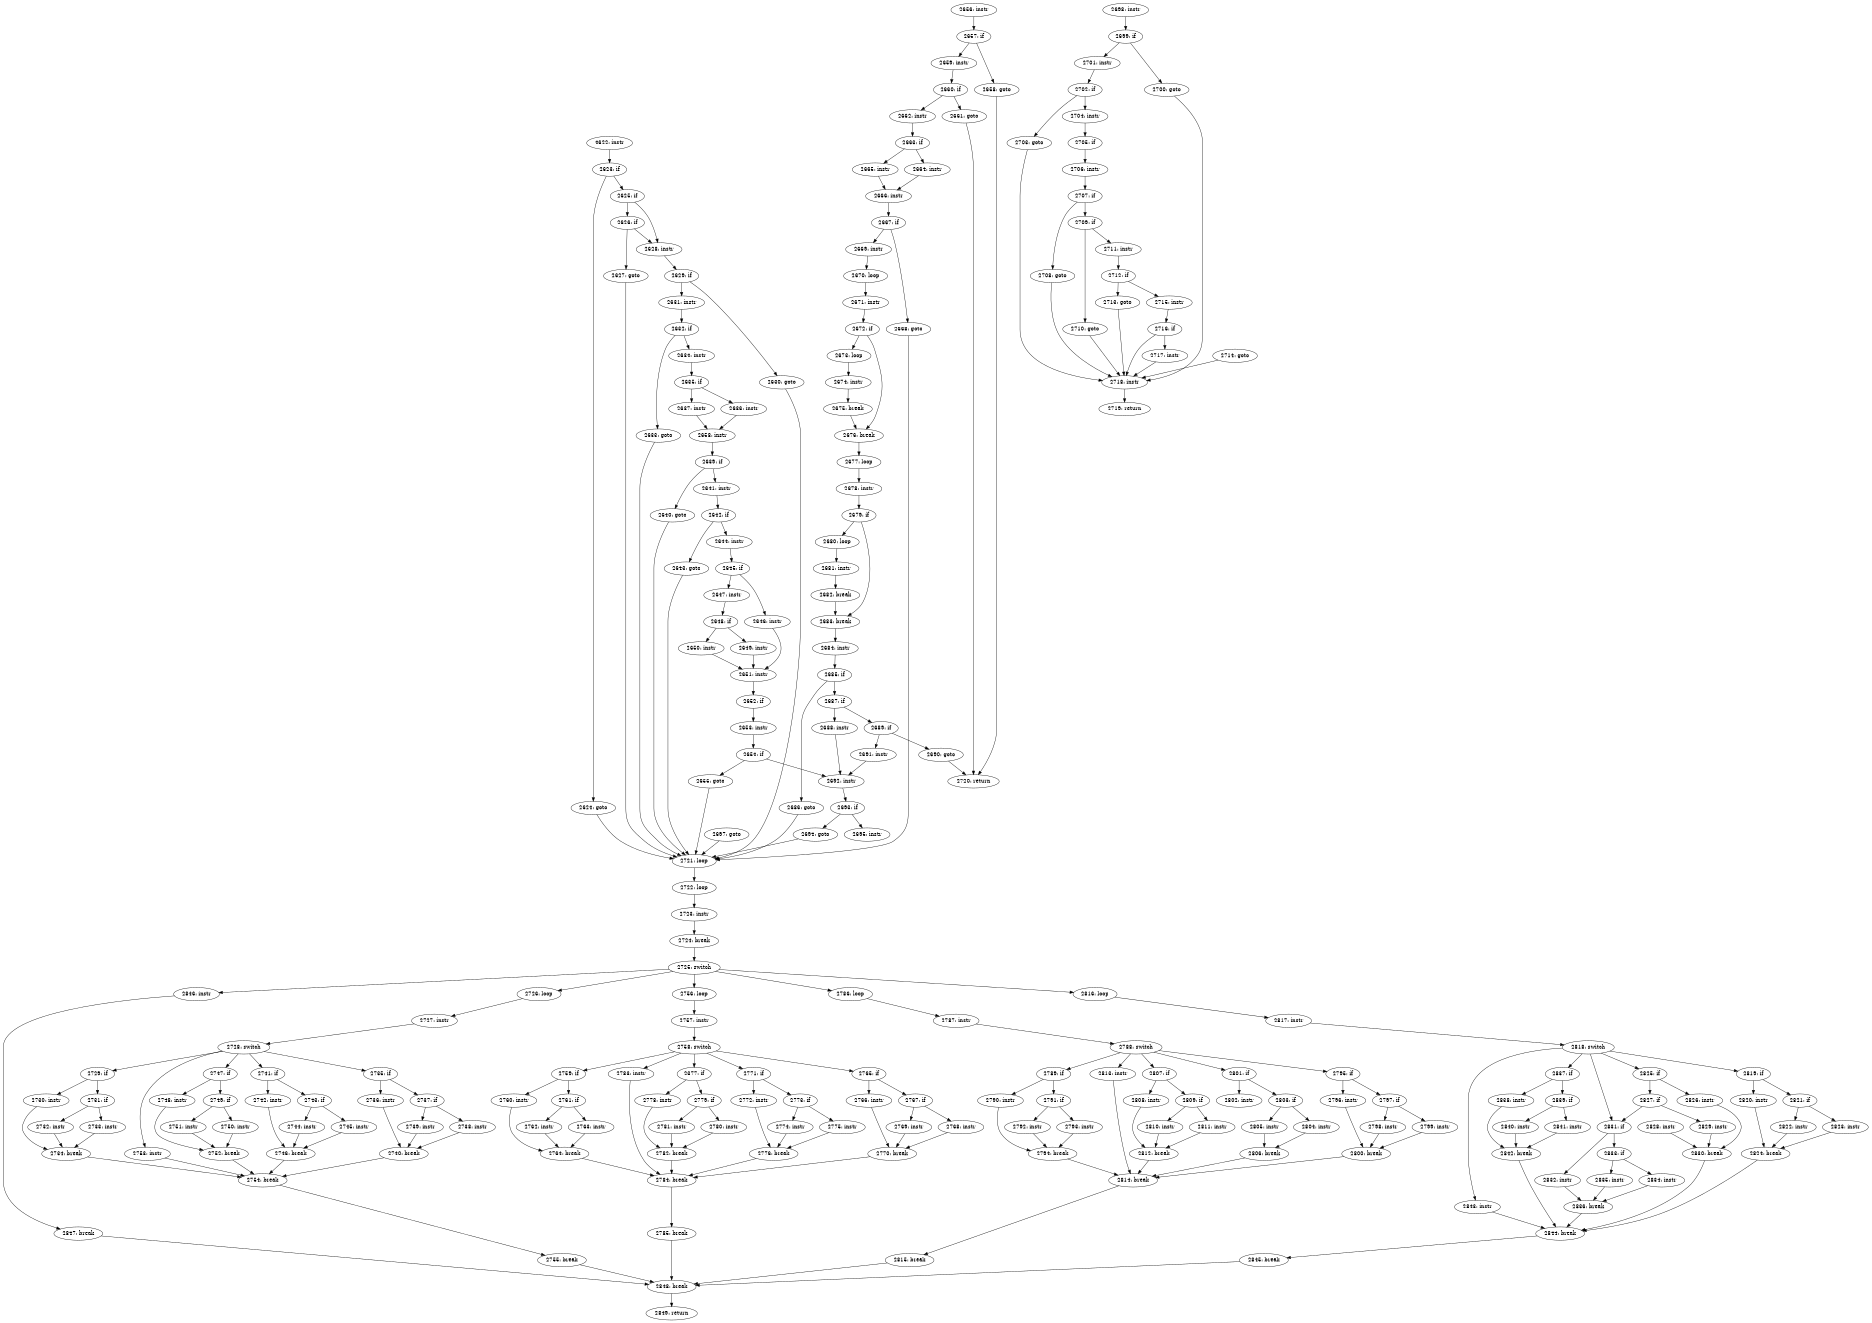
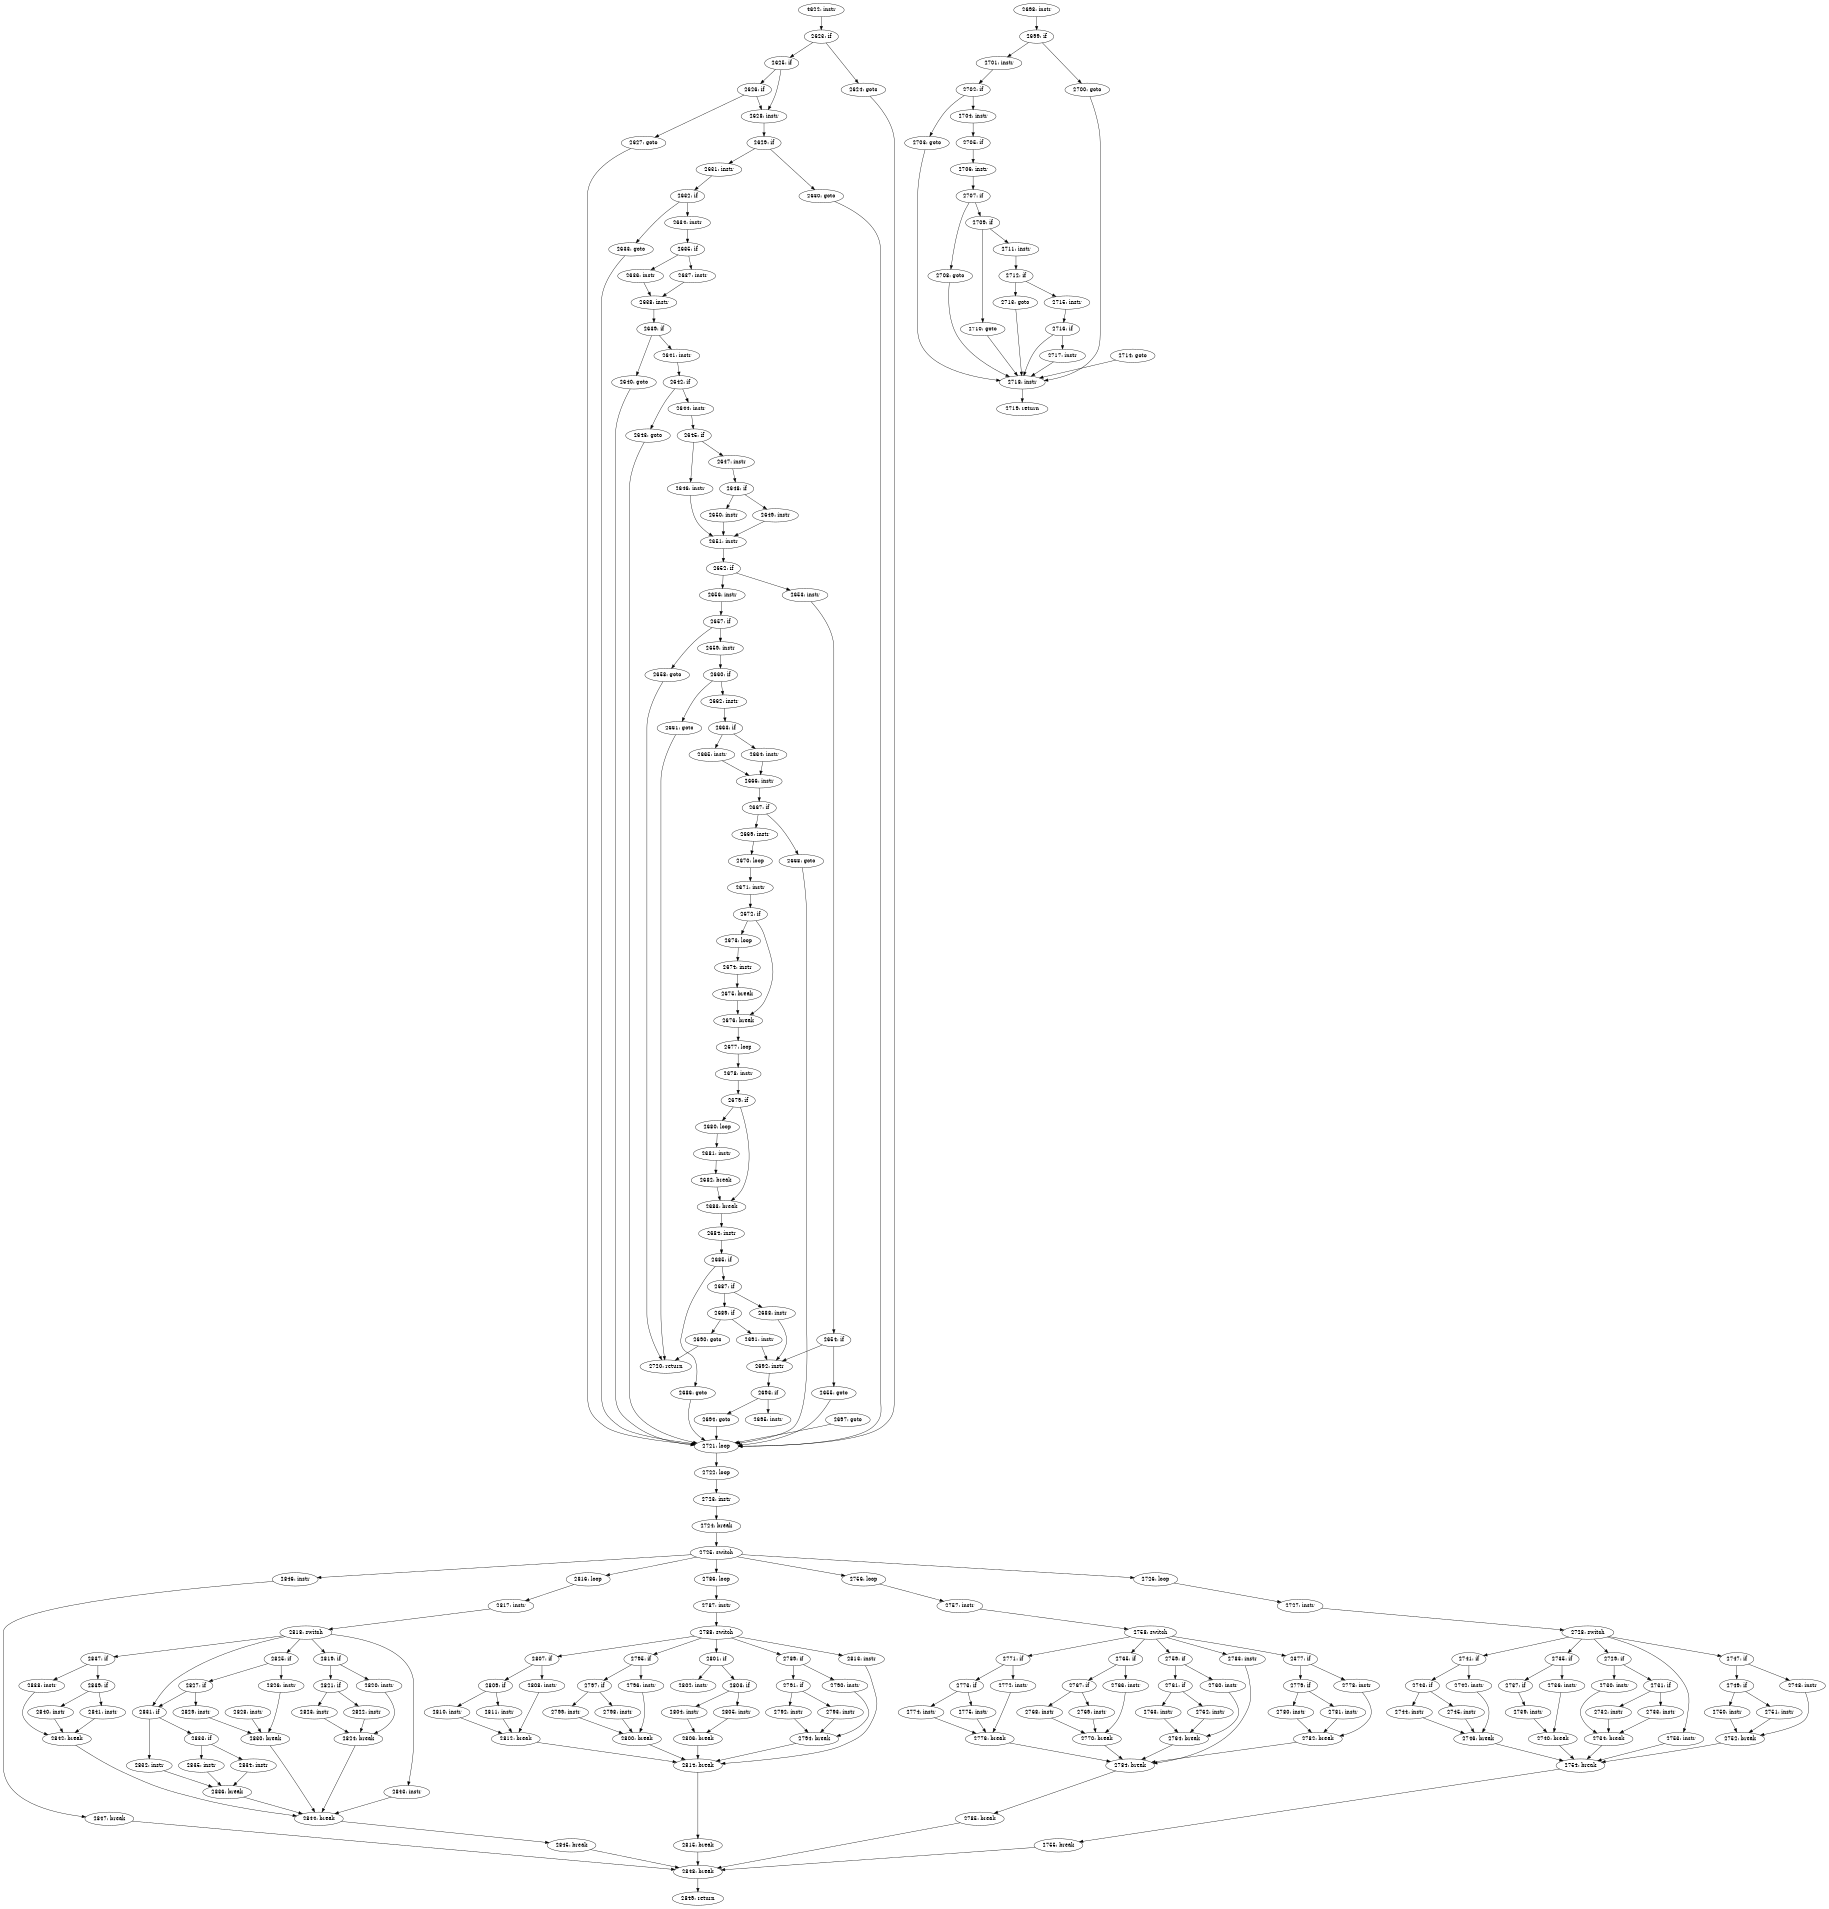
(712, 436) -> (654, 303)
none -> (723, 580)
(473, 1127) -> none
